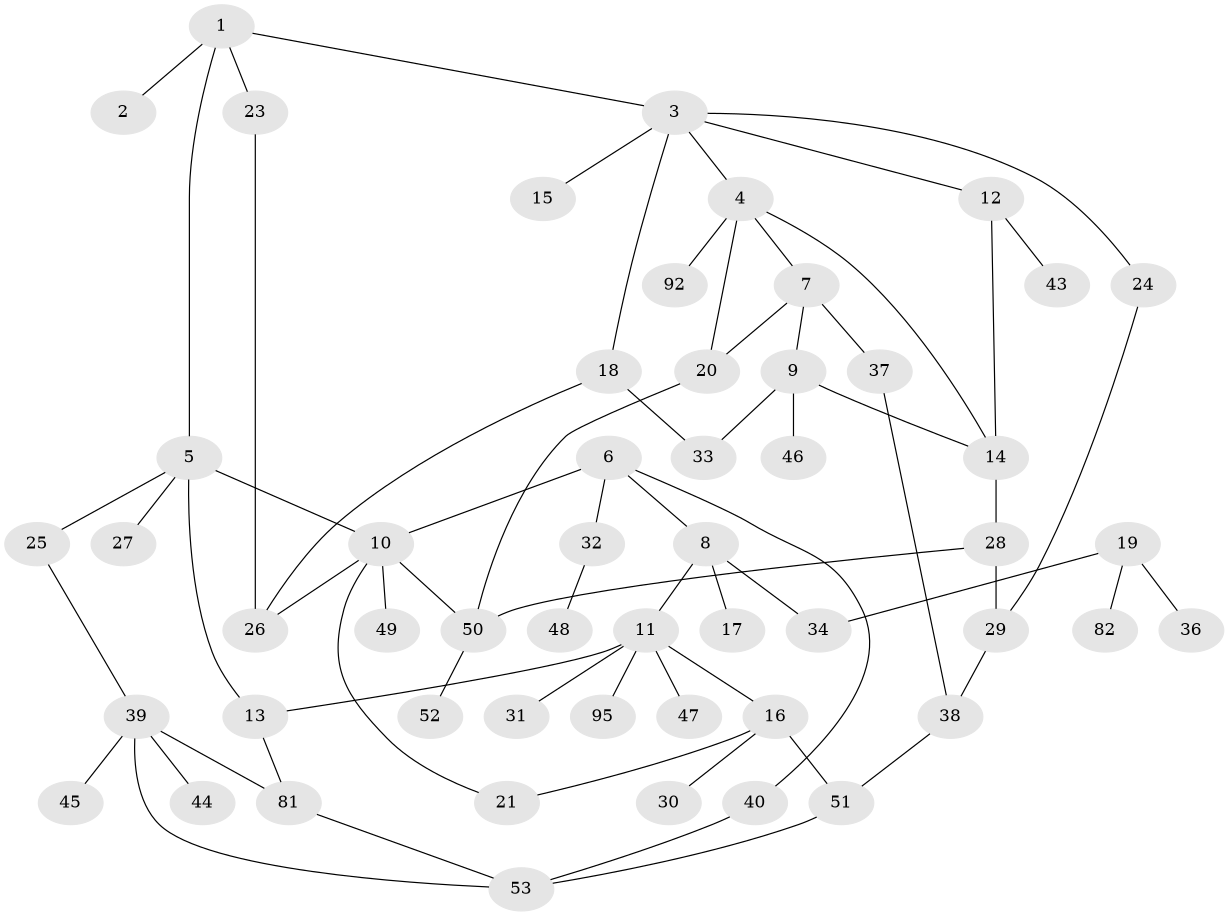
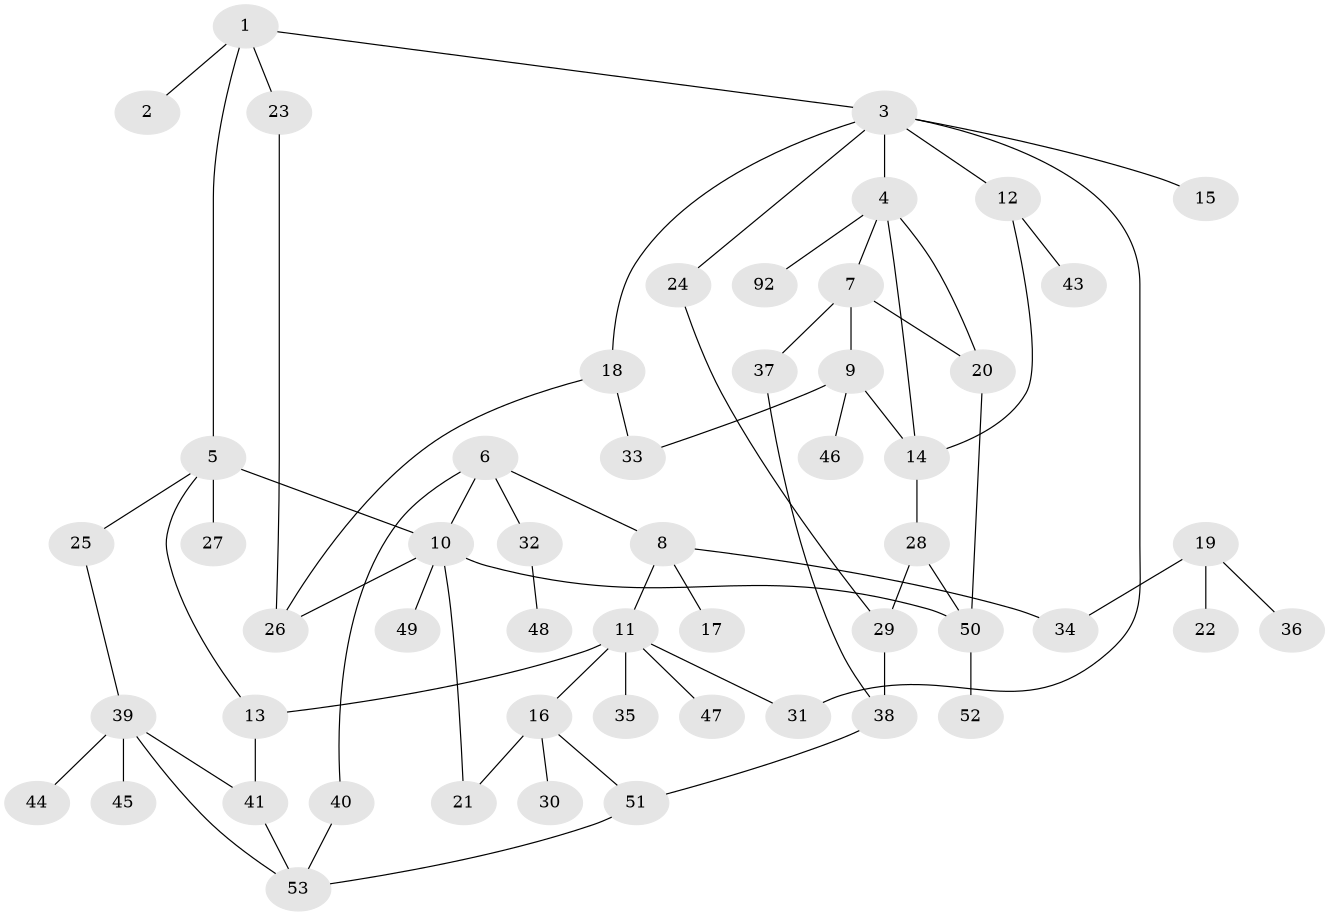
none -> (1140, 473)
(1105, 630) -> (1206, 630)
(603, 717) -> (626, 717)
(289, 803) -> (255, 803)
